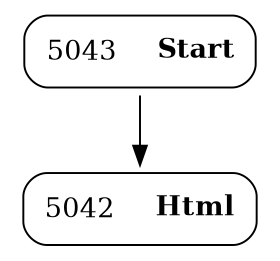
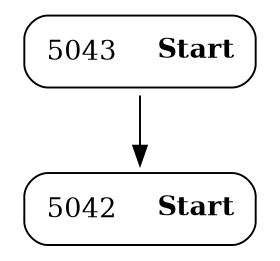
(195, 207) -> (196, 207)
